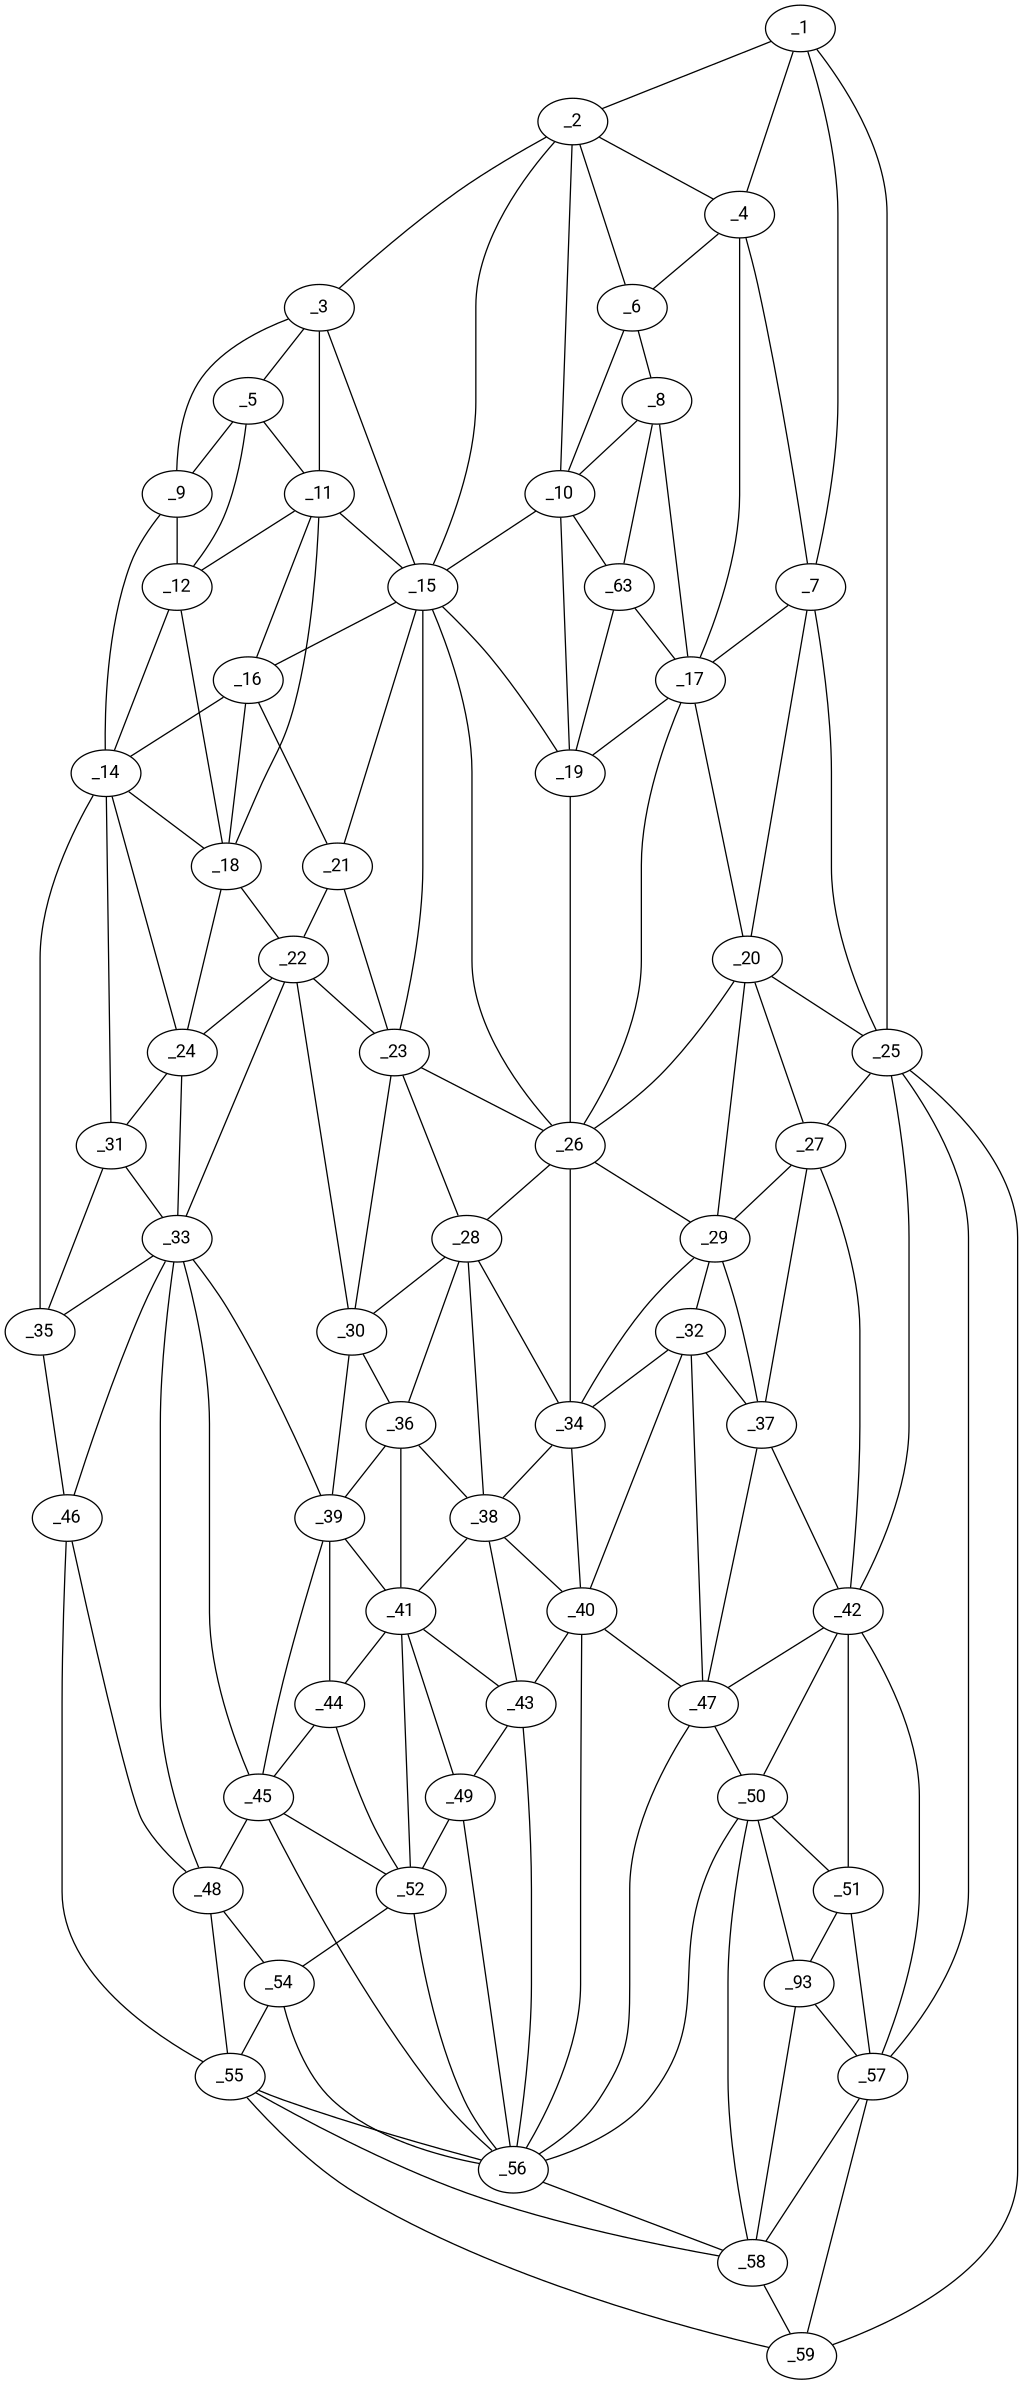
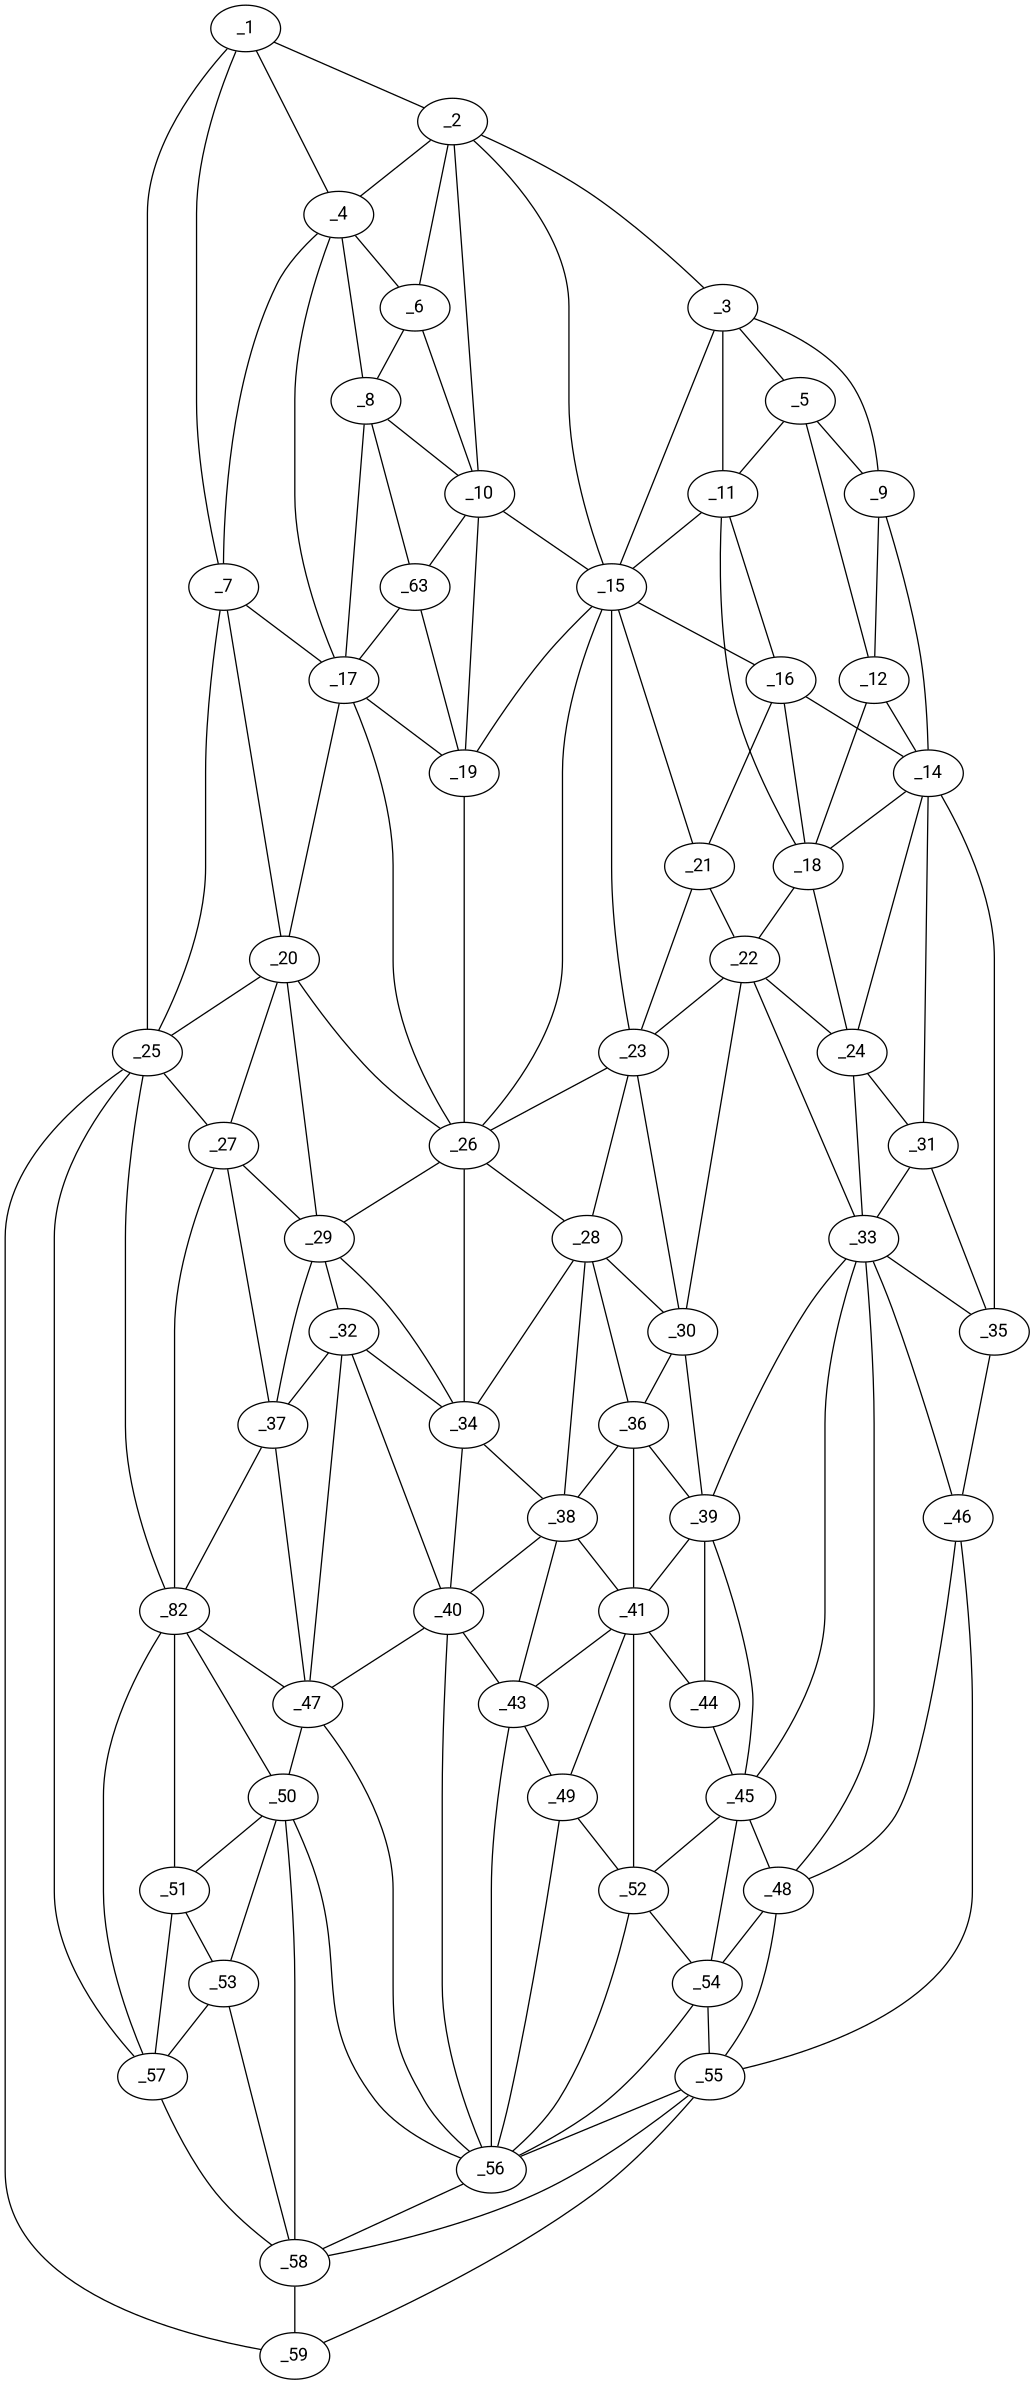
none -> (352, 308)
(248, 541) -> none
(848, 1611) -> (175, 1611)
(362, 1800) -> none
(799, 1984) -> (224, 1984)
(368, 1994) -> (724, 1890)
(837, 2216) -> none
